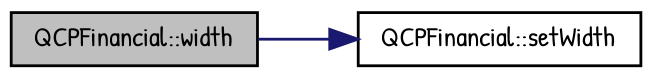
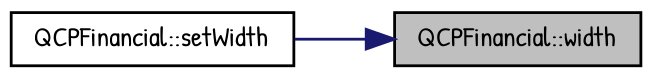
(294, 39) -> (331, 39)
